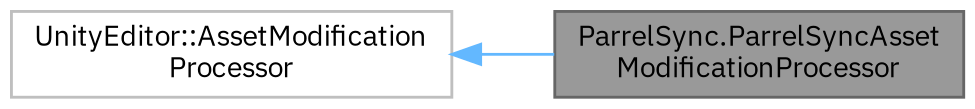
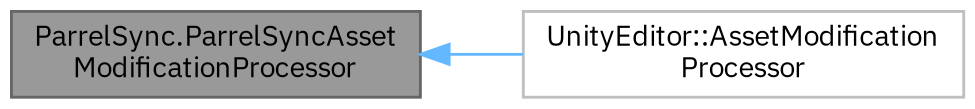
(517, 54) -> (486, 54)
